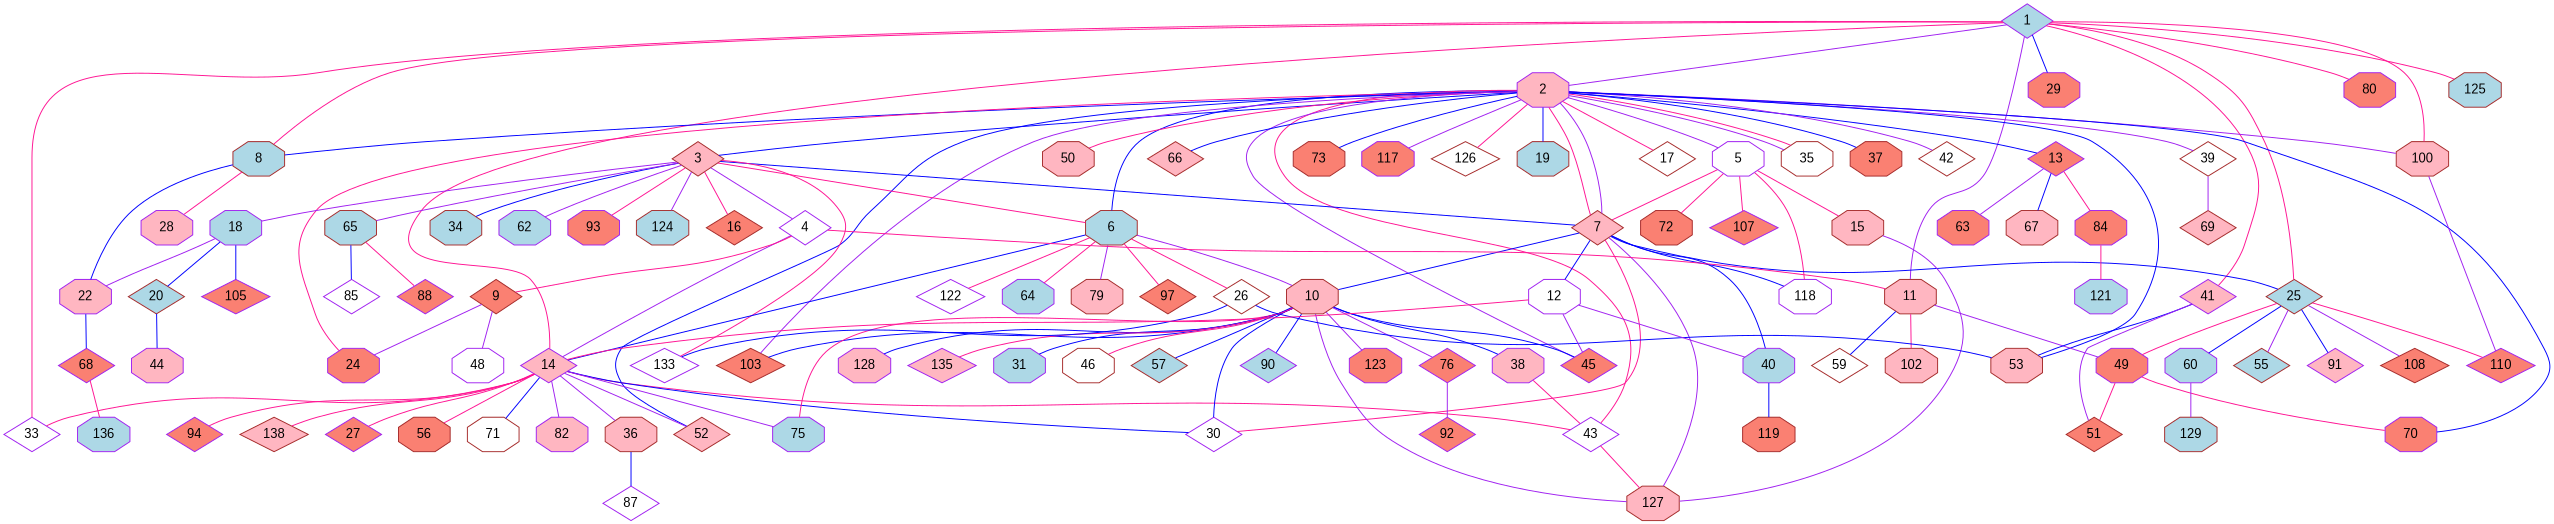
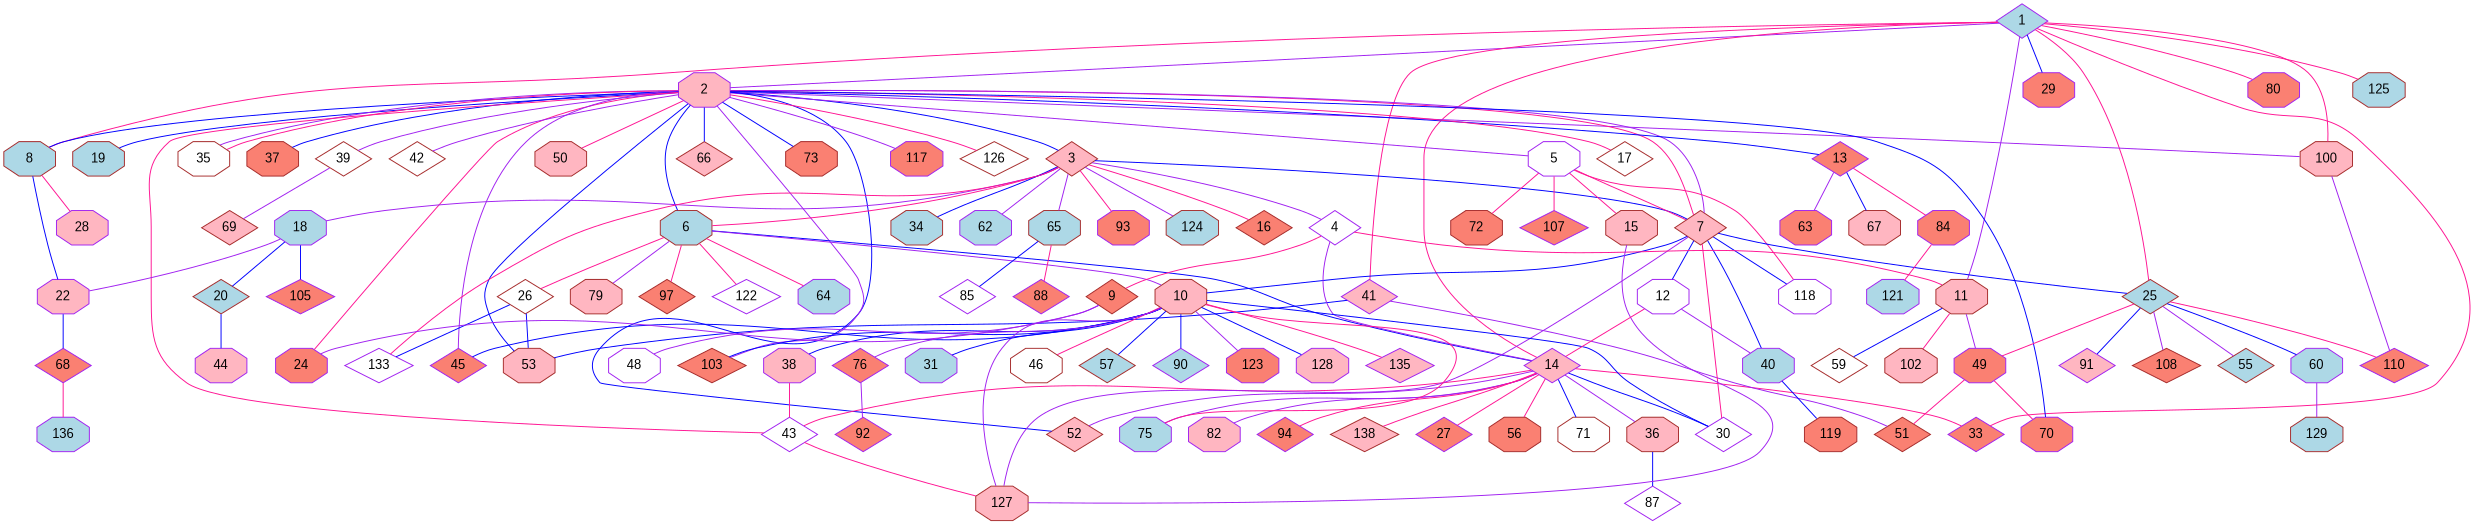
(1573, 333) -> none
(32, 434) -> (1976, 434)
